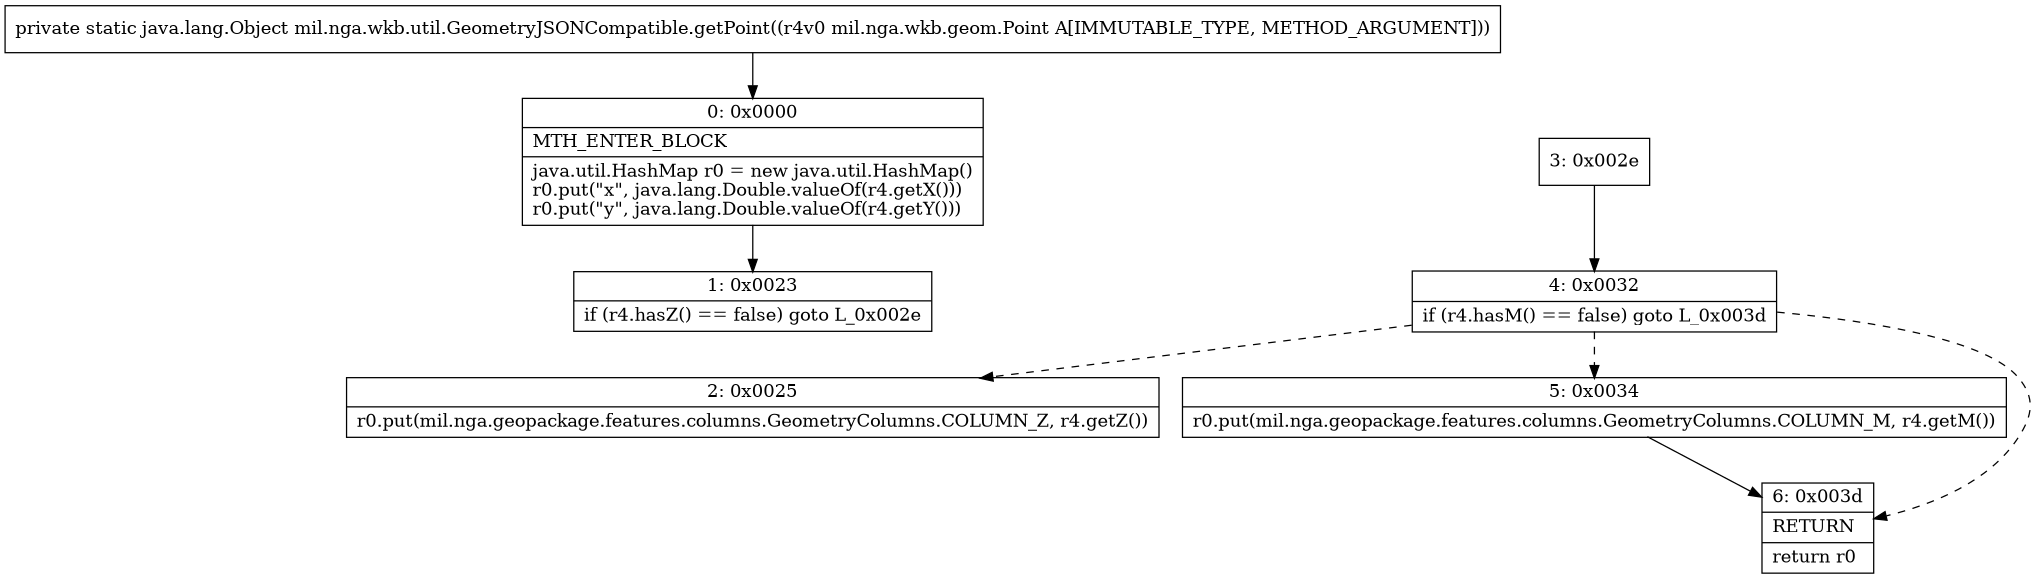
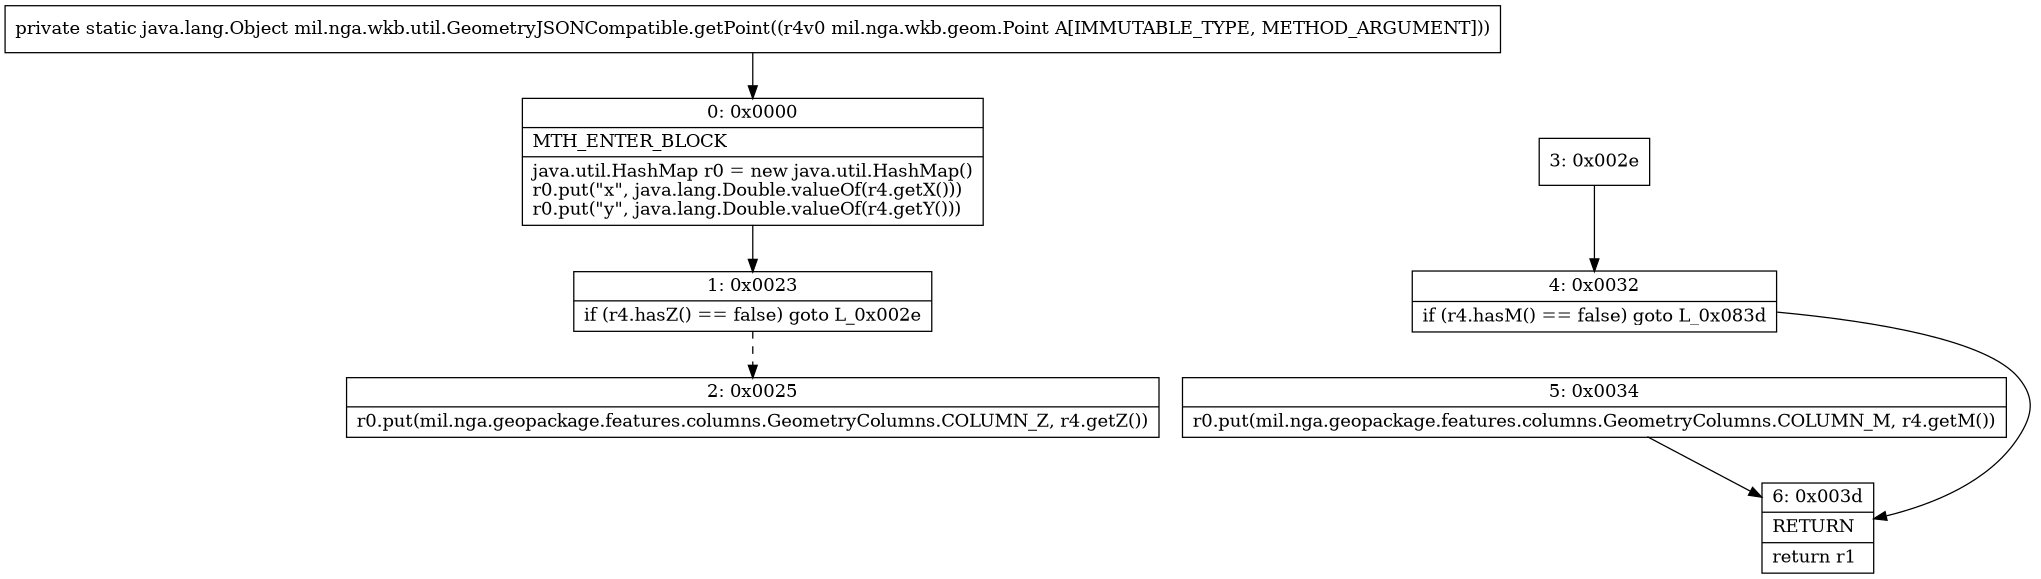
(1594, 316) -> (1594, 316)
(1594, 349) -> none
(1202, 351) -> (753, 348)
(2007, 367) -> (2007, 367)
(1815, 557) -> (1815, 557)
